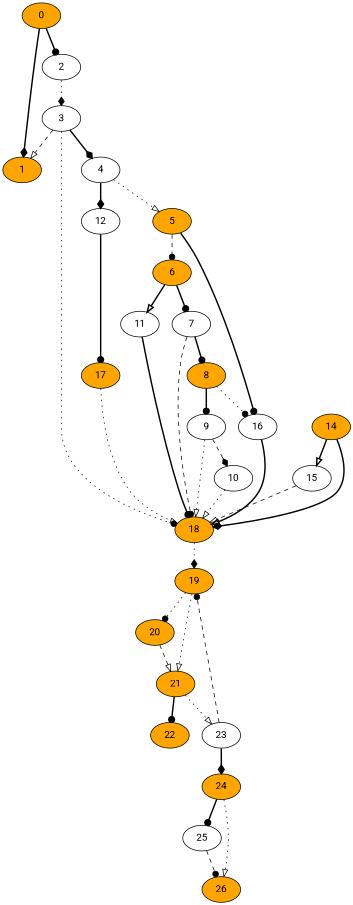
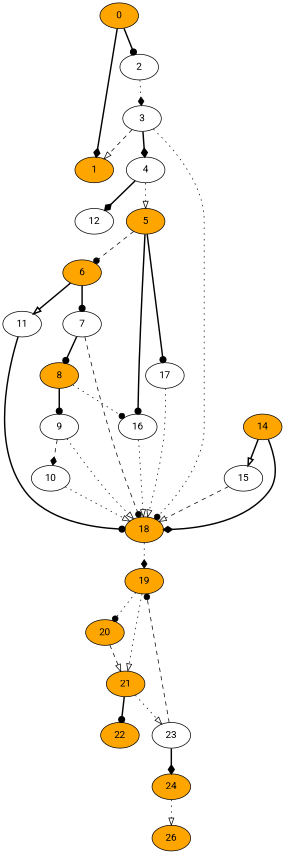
(101, 295) -> (155, 295)
(101, 376) -> (165, 376)
(259, 491) -> (141, 475)
(202, 838) -> none
